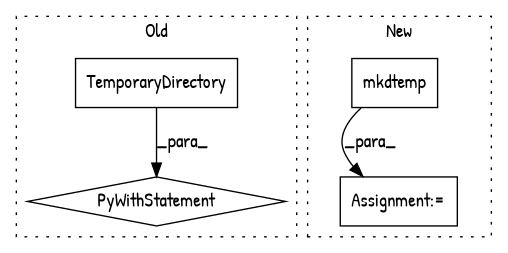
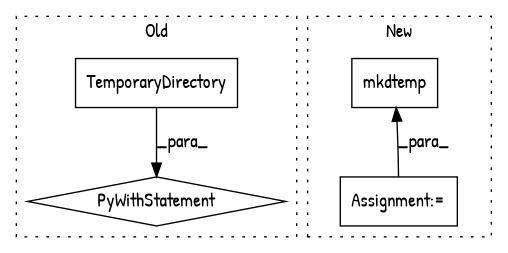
(343, 136) -> (398, 149)
